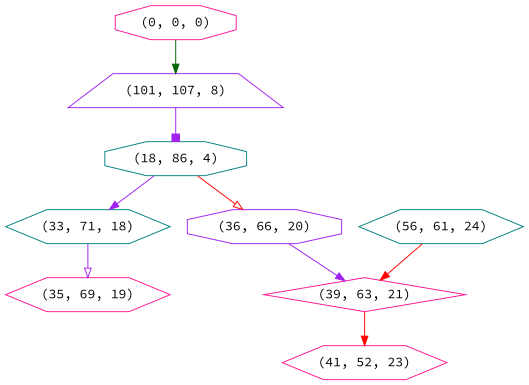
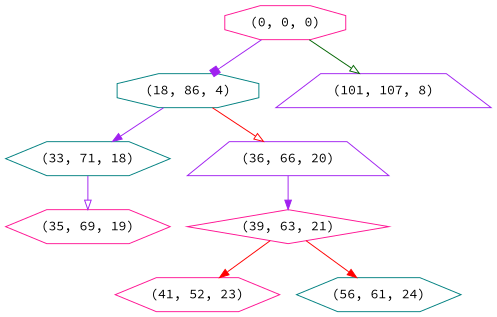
(176, 52) -> (330, 54)
(176, 120) -> (241, 54)
(265, 227) -> (288, 159)
(405, 259) -> (327, 256)
